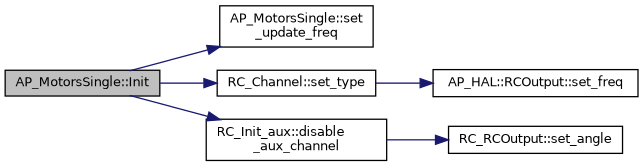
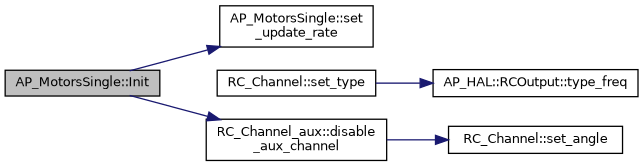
(296, 26) -> (296, 26)
(182, 83) -> none
(536, 83) -> (536, 83)
(296, 140) -> (296, 140)
(536, 140) -> (536, 140)
